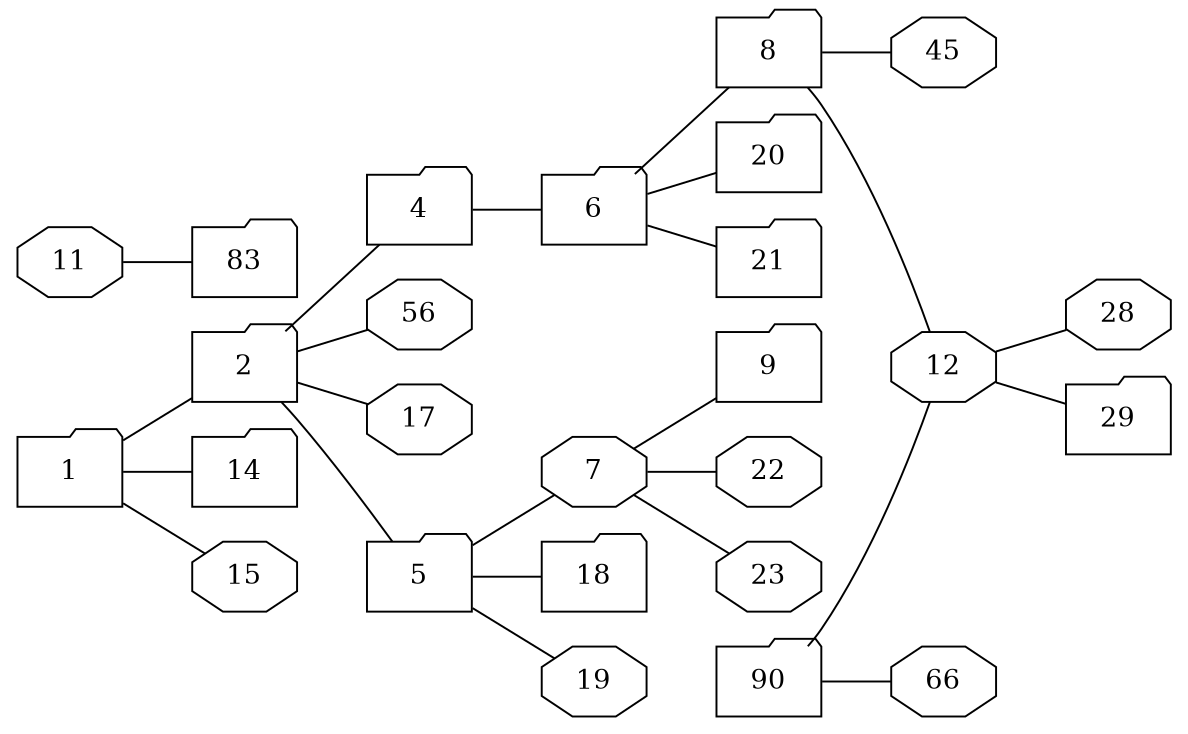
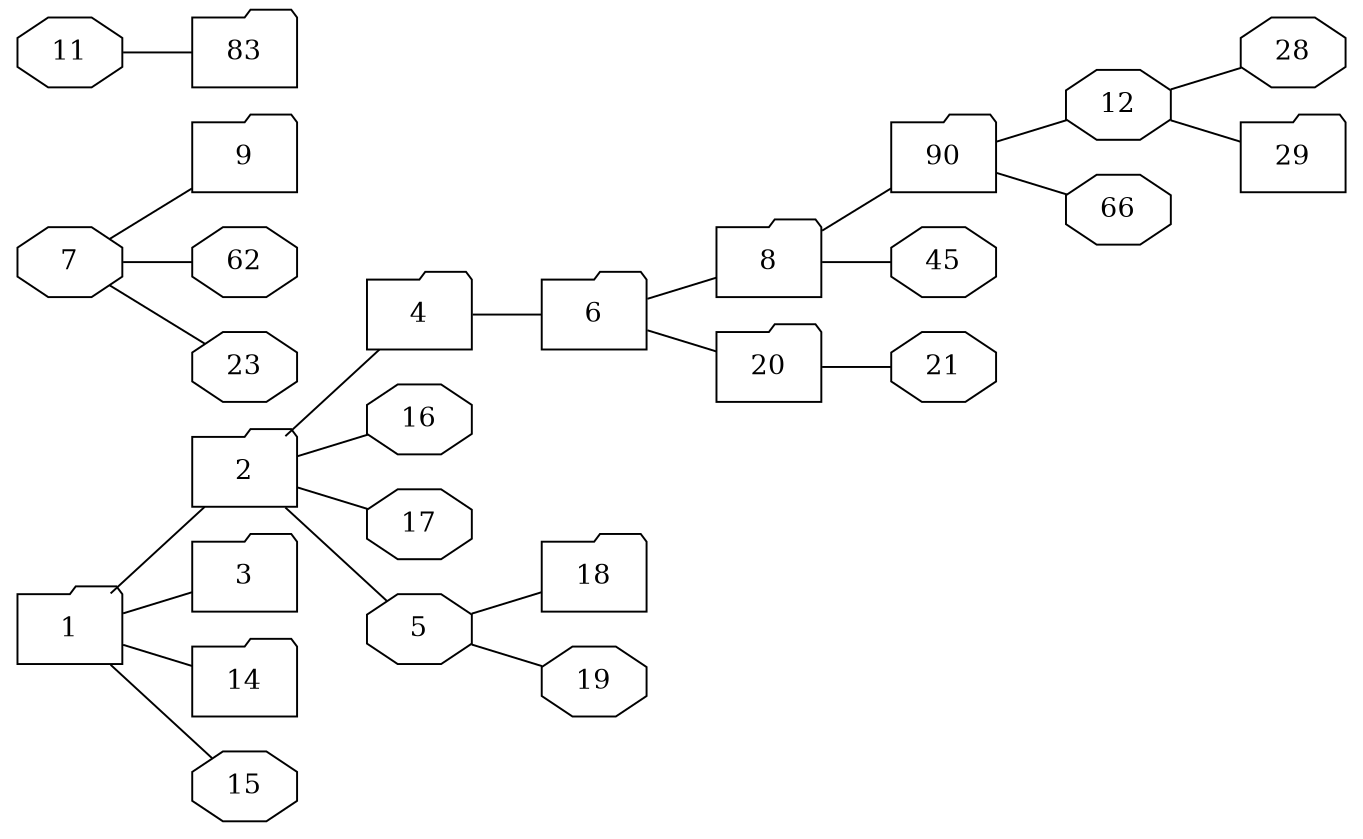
(878, 205) -> (857, 210)
(682, 236) -> (857, 367)
(769, 262) -> (944, 367)
(419, 315) -> (419, 419)
(769, 472) -> (245, 262)
(514, 520) -> none
none -> (245, 577)
(419, 577) -> (419, 629)
